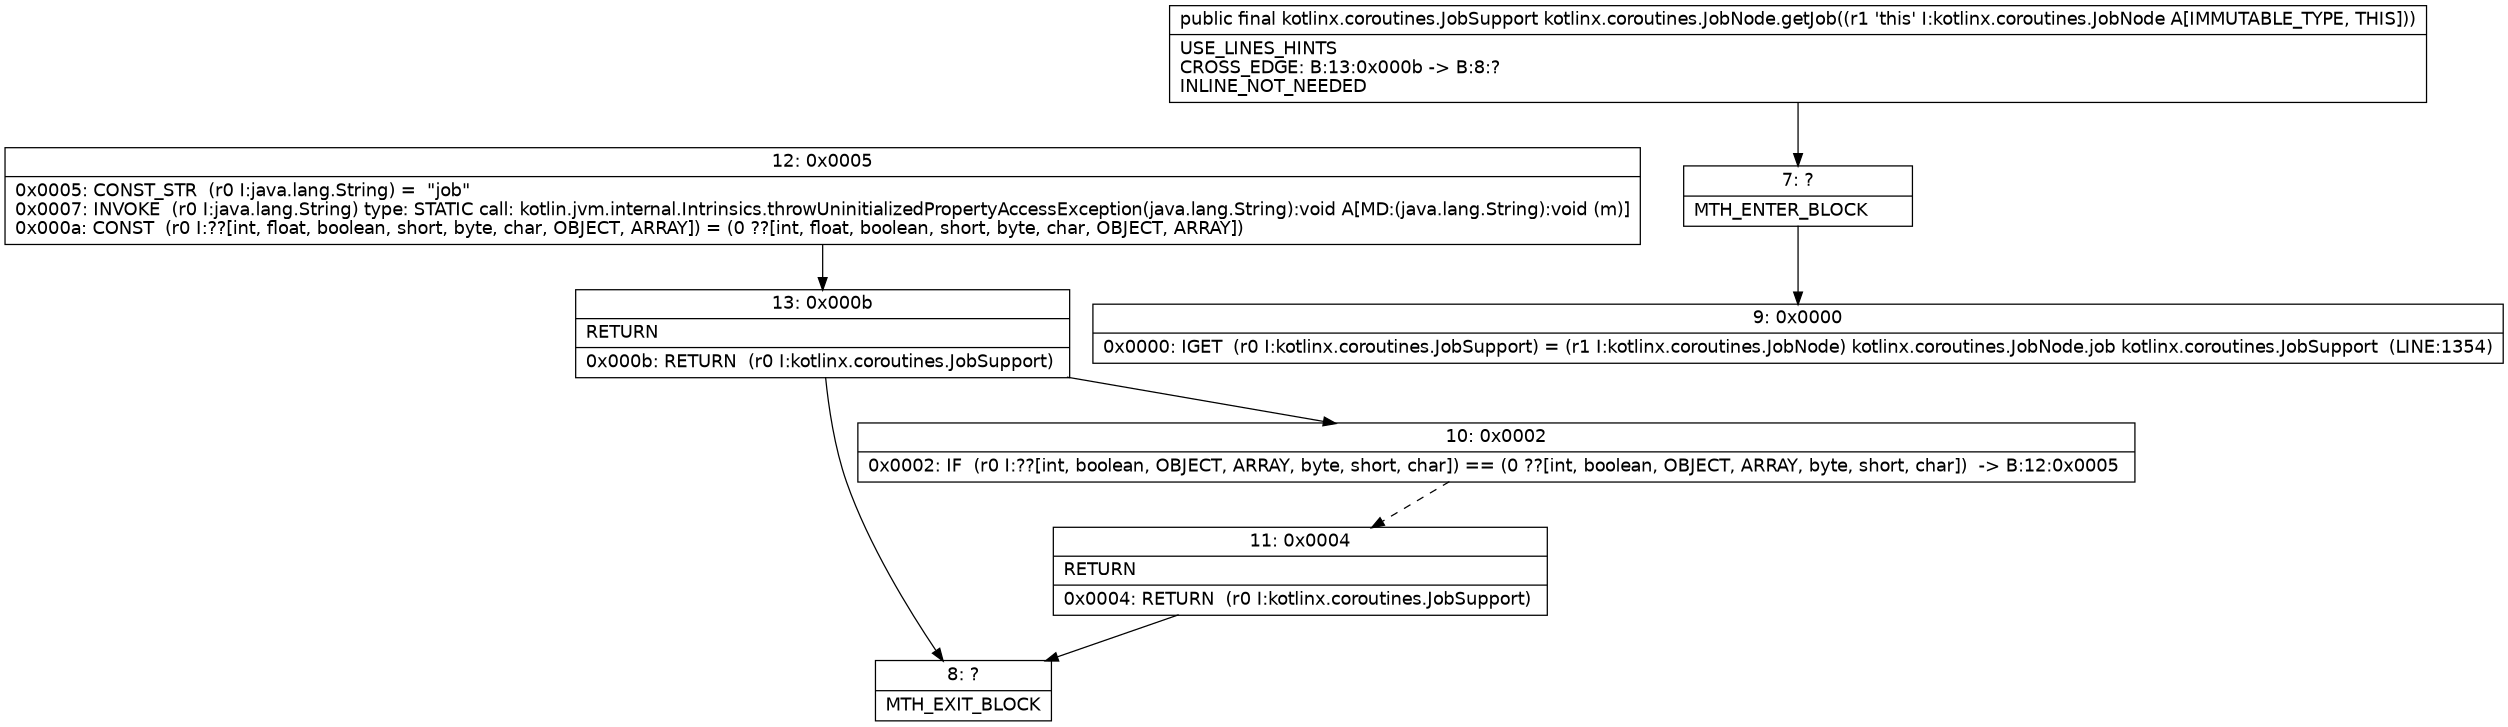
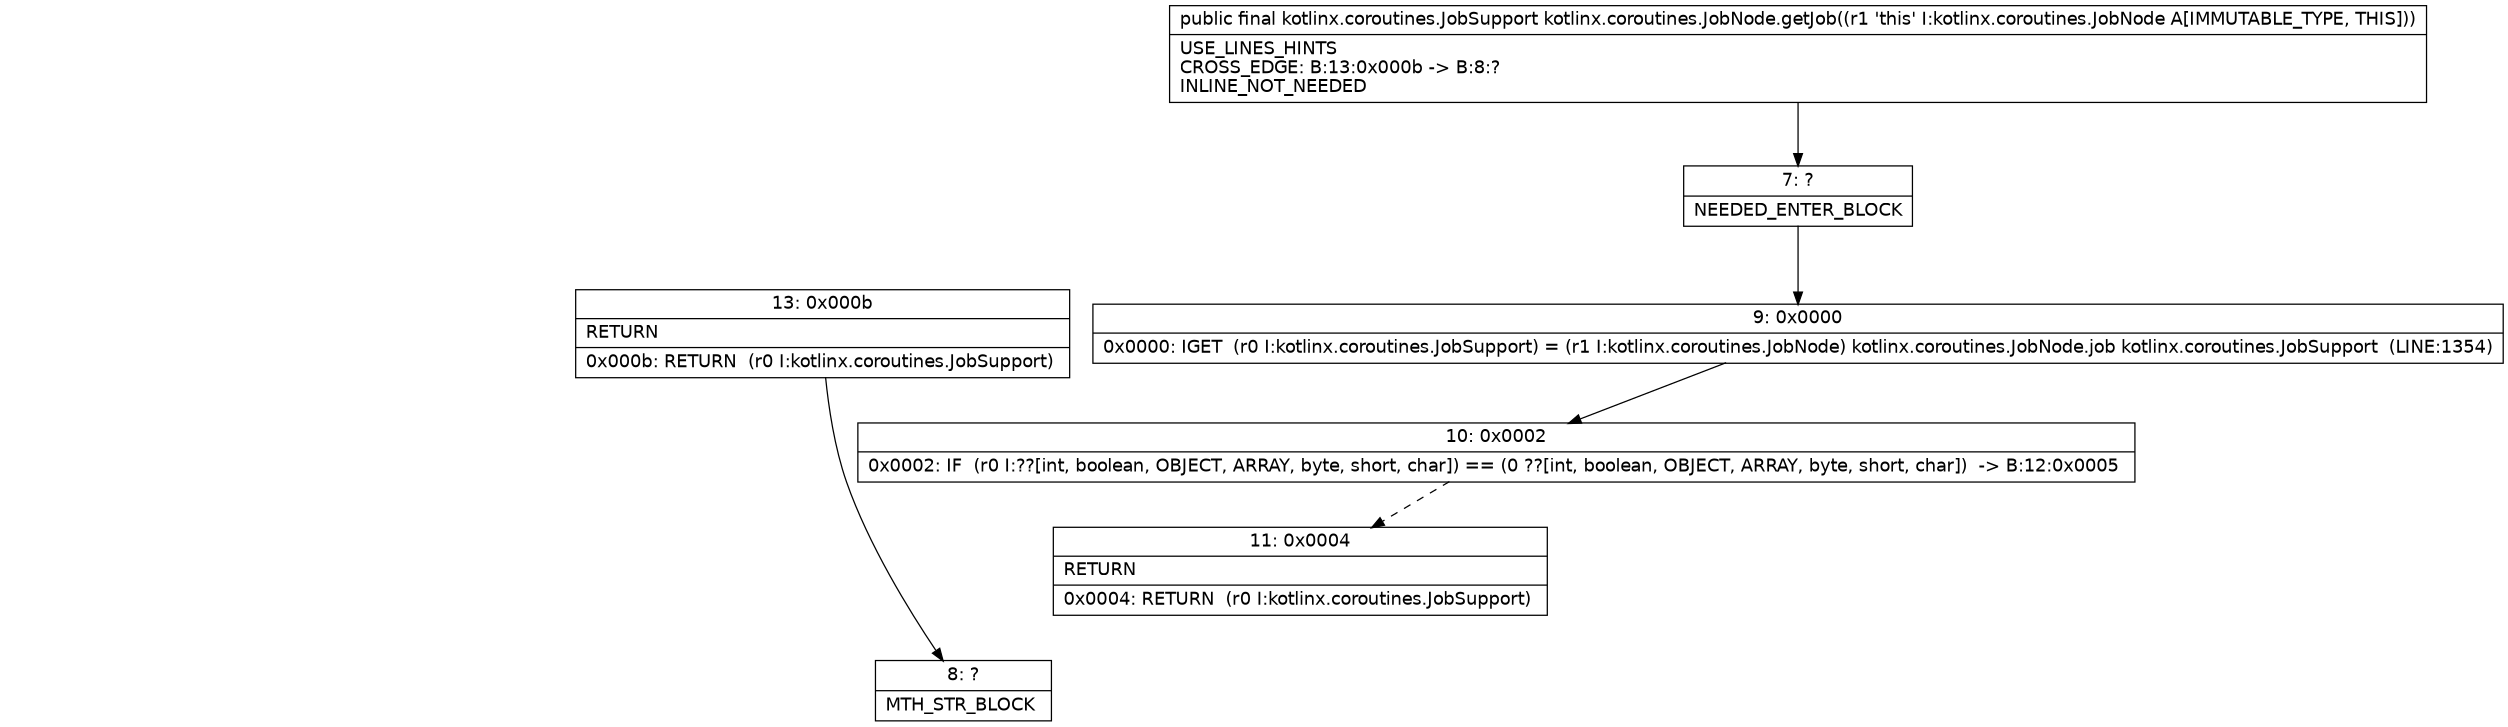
(823, 196) -> none
(1781, 211) -> (1798, 211)
(1195, 399) -> (1653, 391)
(1118, 636) -> none
(963, 705) -> (960, 705)
